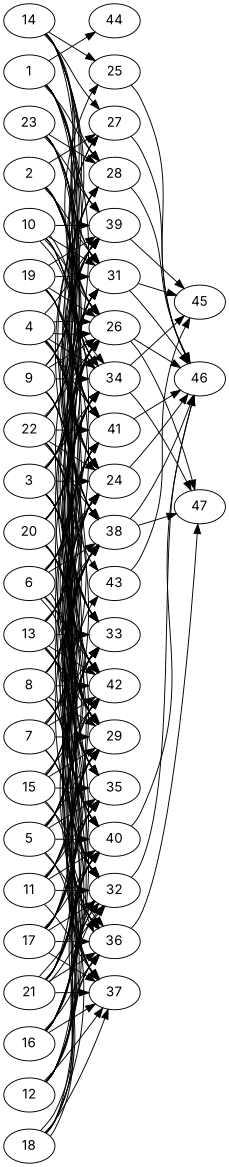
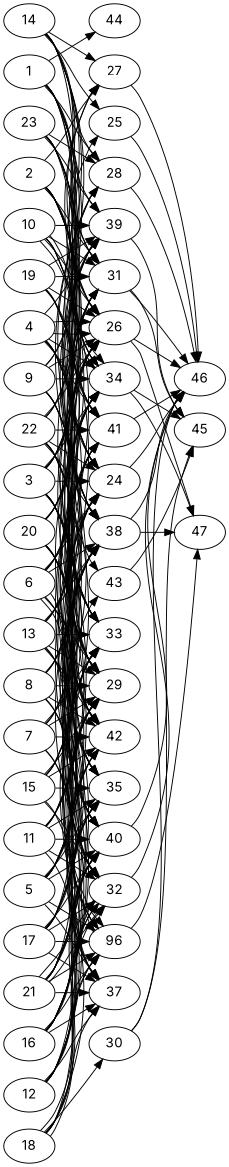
(115, 942) -> (115, 942)
none -> (115, 1044)
